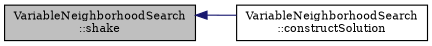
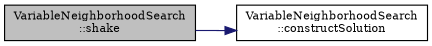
(222, 15) -> (210, 31)
